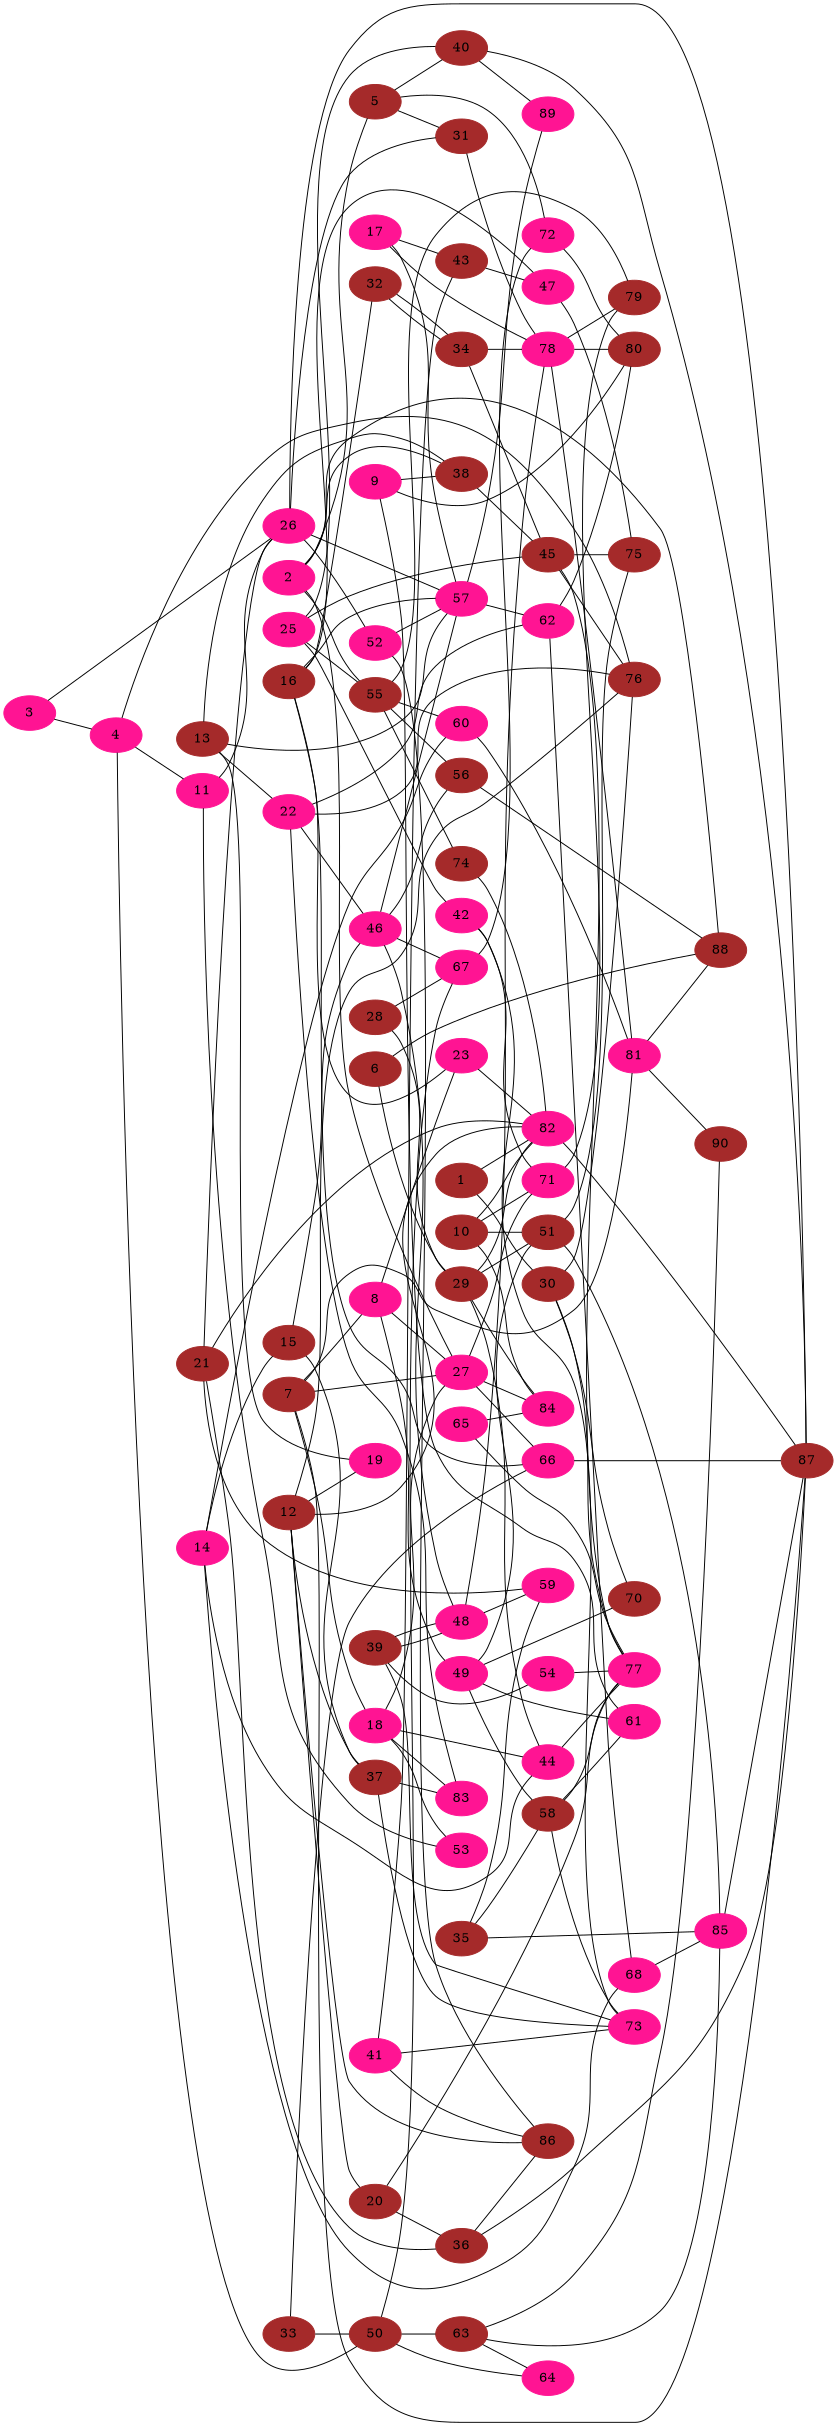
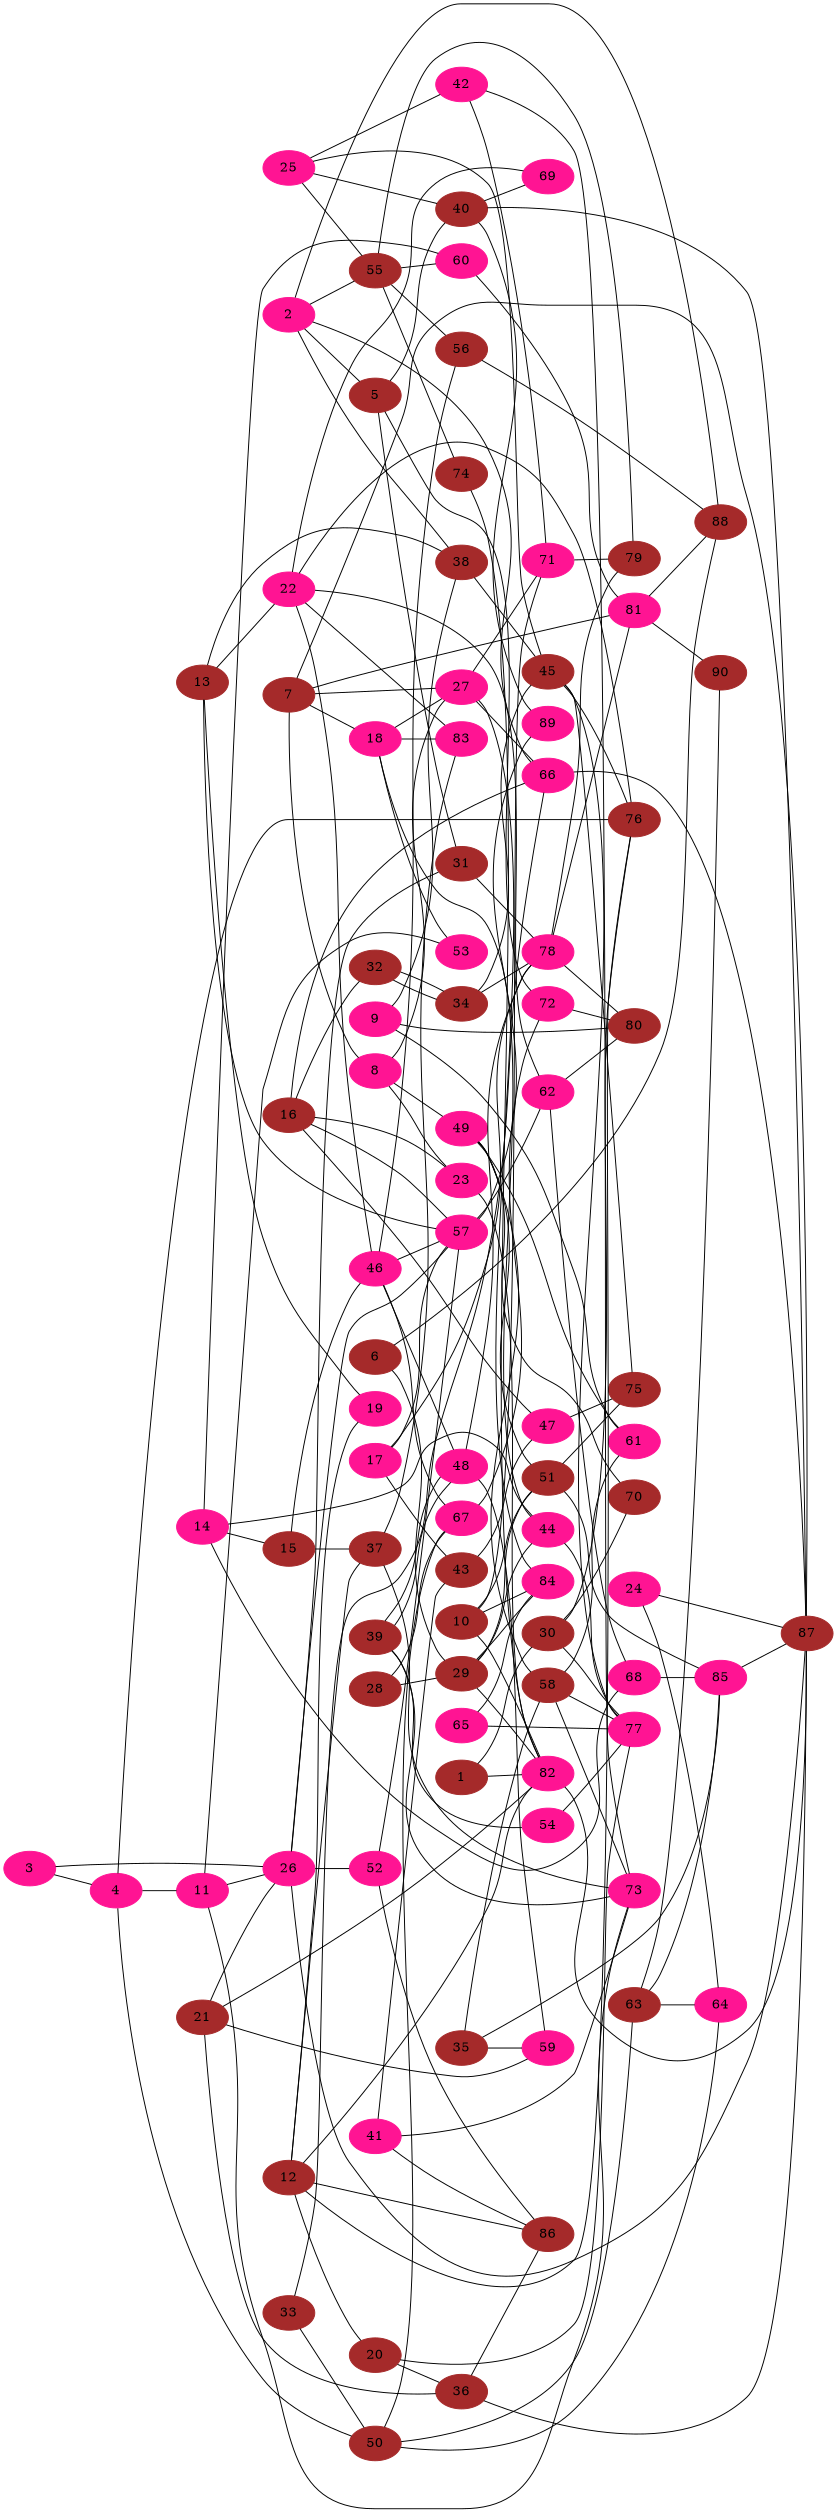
none -> (548, 177)
(340, 961) -> (508, 510)
none -> (634, 1589)
none -> (420, 2509)
